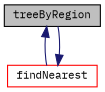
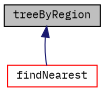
(60, 41) -> none
